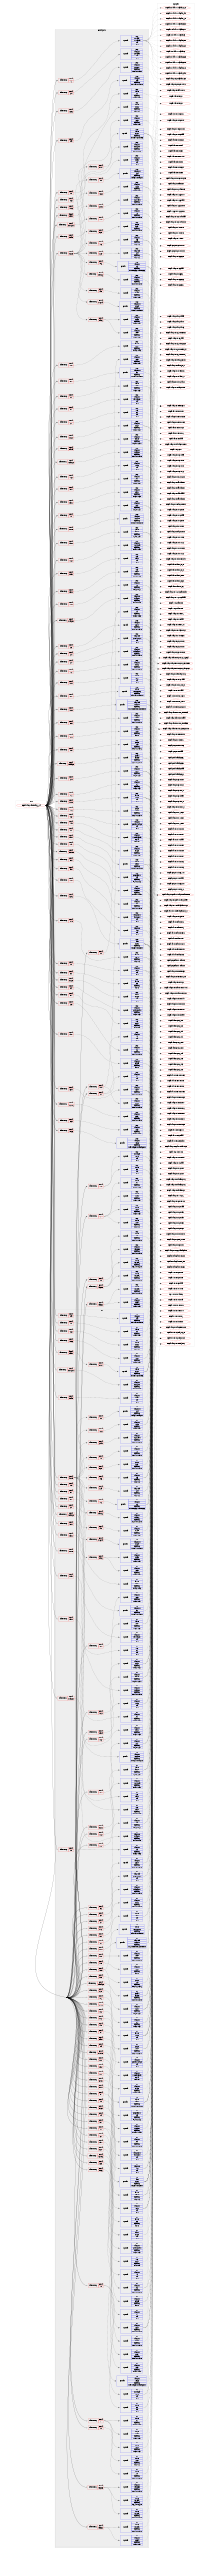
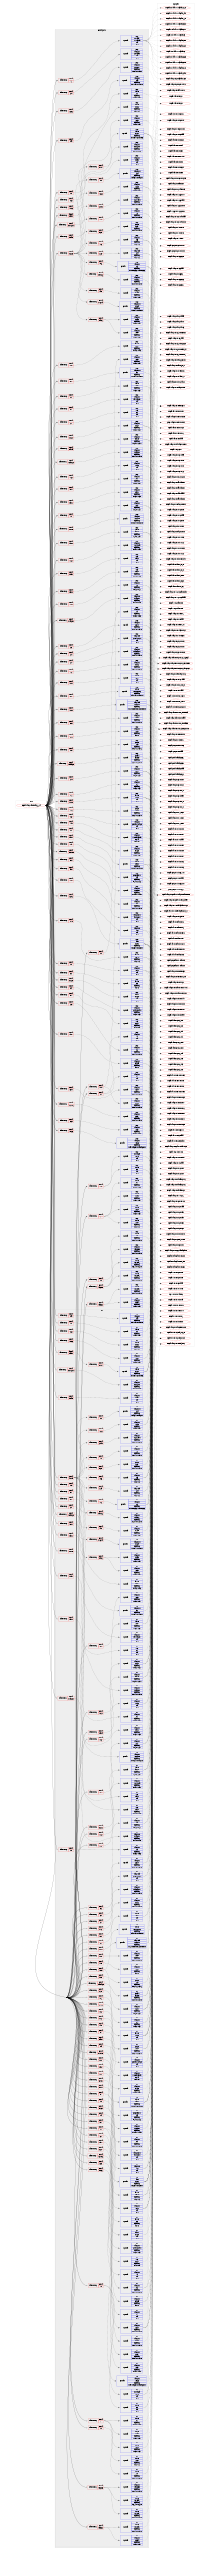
(176, 422) -> (176, 422)
(176, 807) -> (176, 807)
(176, 889) -> (176, 889)
